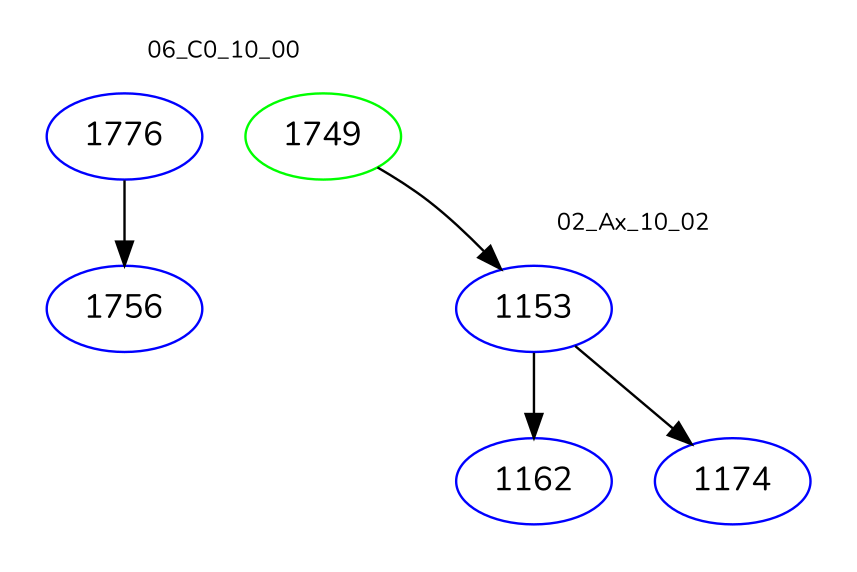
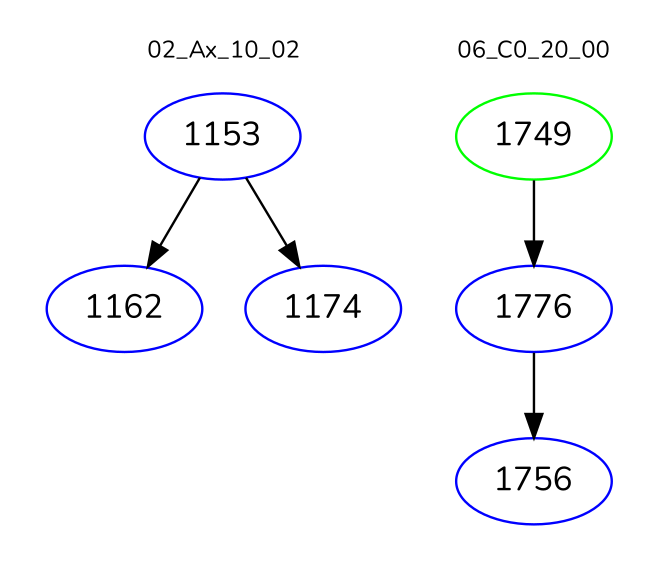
(224, 51) -> (534, 51)
(454, 223) -> (534, 211)
